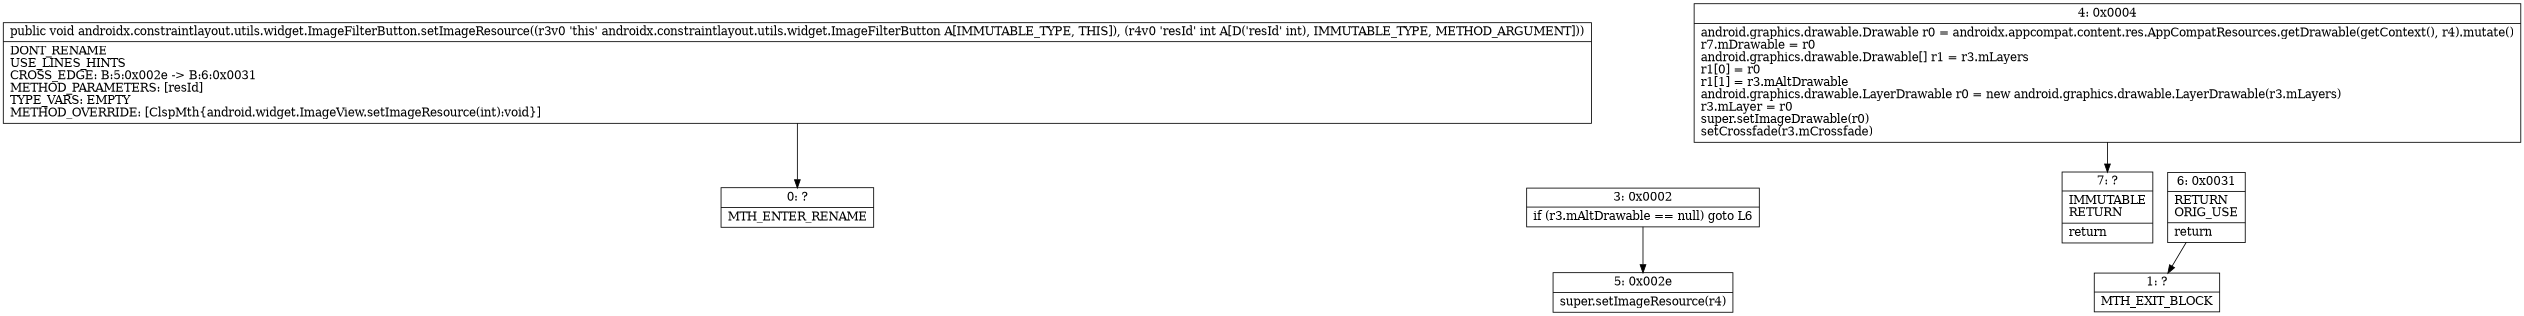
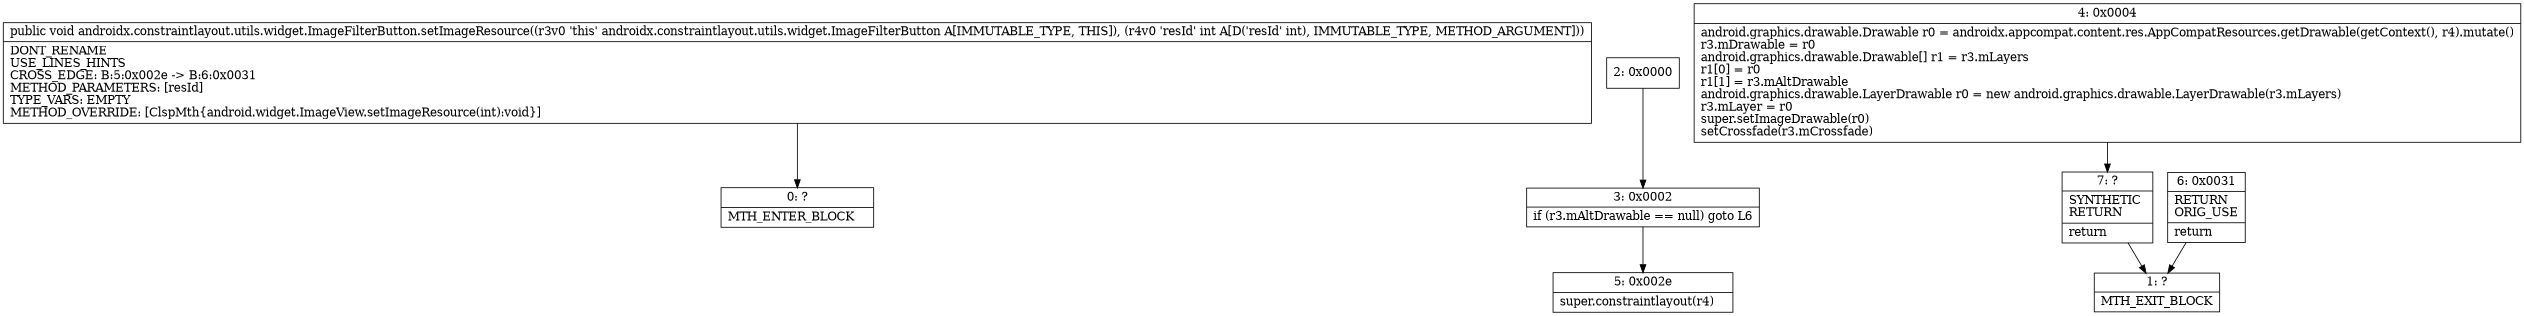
(1758, 45) -> (1758, 45)
none -> (1643, 73)
(2107, 200) -> (2105, 200)
(797, 217) -> (791, 217)
none -> (2135, 254)
(1643, 302) -> (1637, 302)
